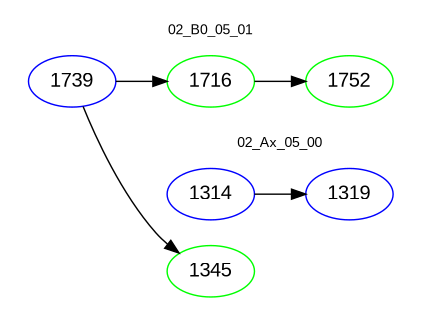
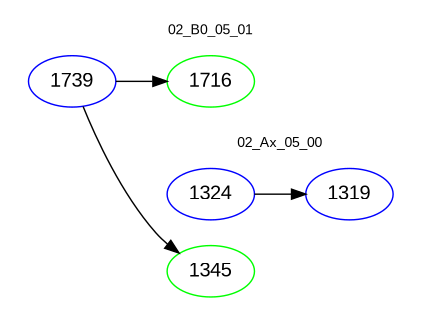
(349, 81) -> none
(211, 194) -> (211, 194)
